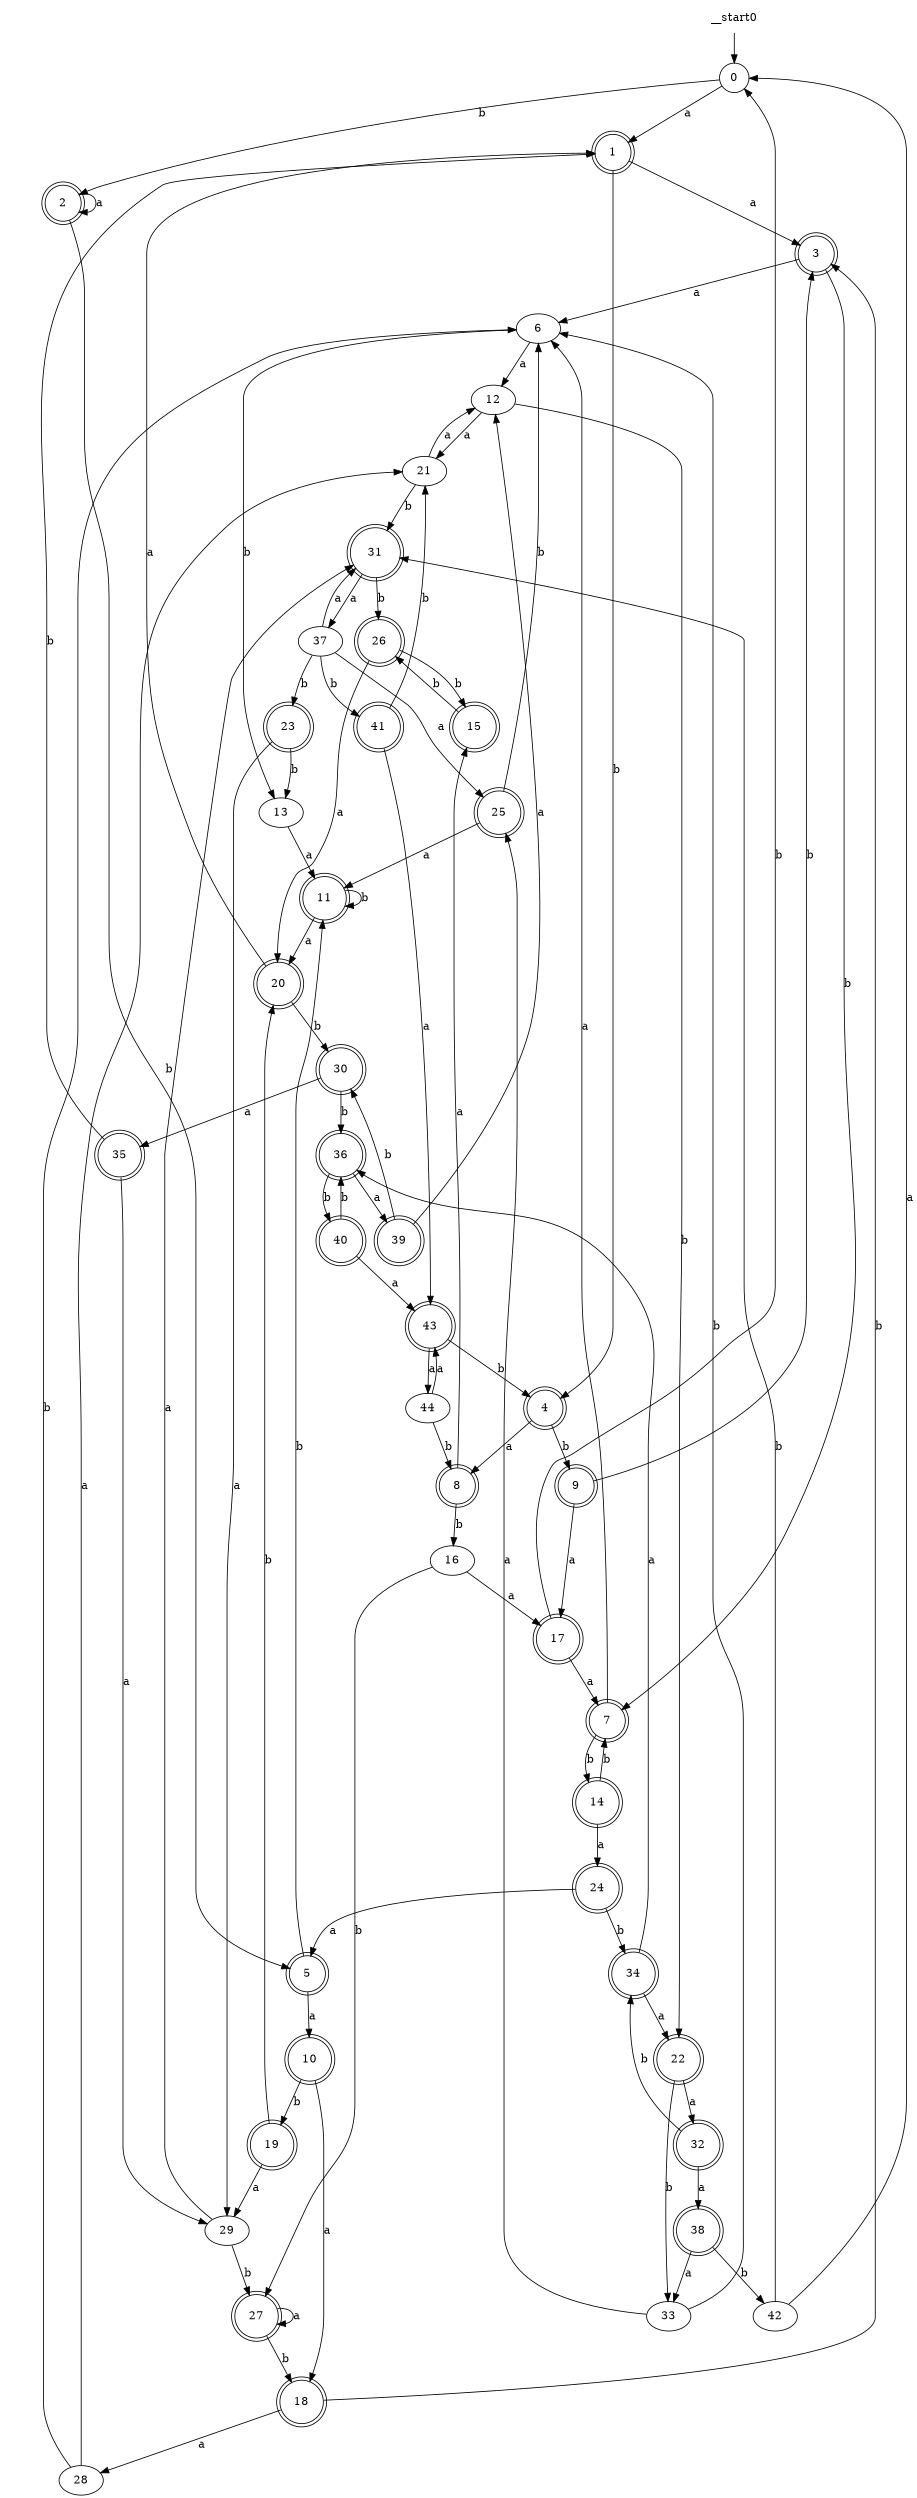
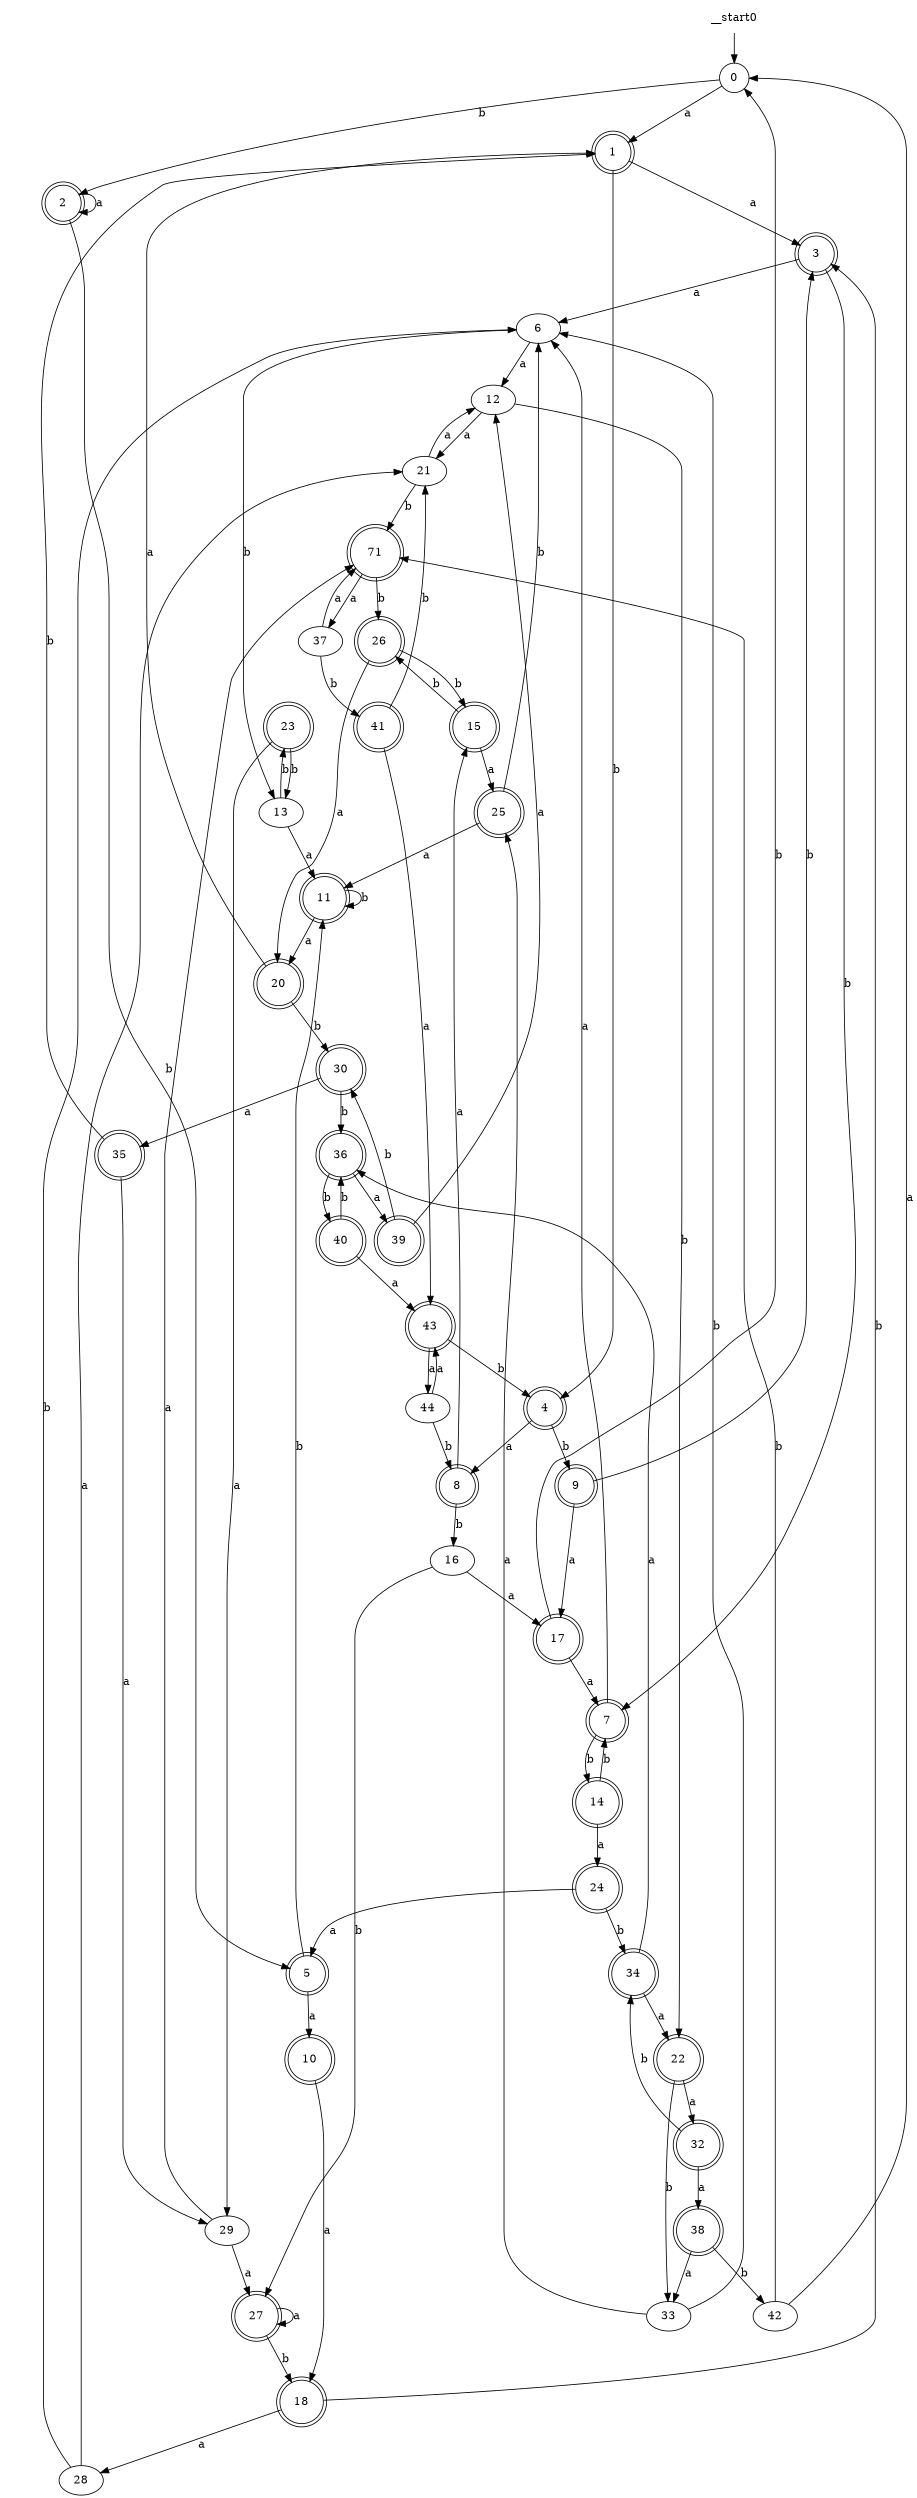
(375, 553) -> (375, 553)
(302, 676) -> (281, 777)
(415, 713) -> (486, 766)
(272, 2145) -> none
(248, 2273) -> (248, 2273)
